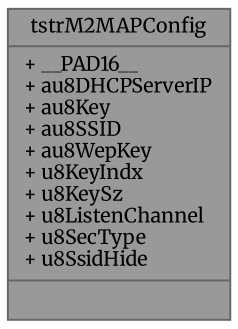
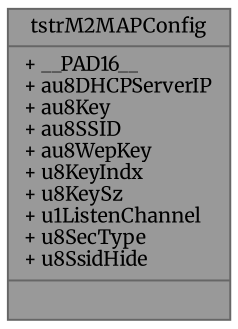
(114, 216) -> (113, 216)
